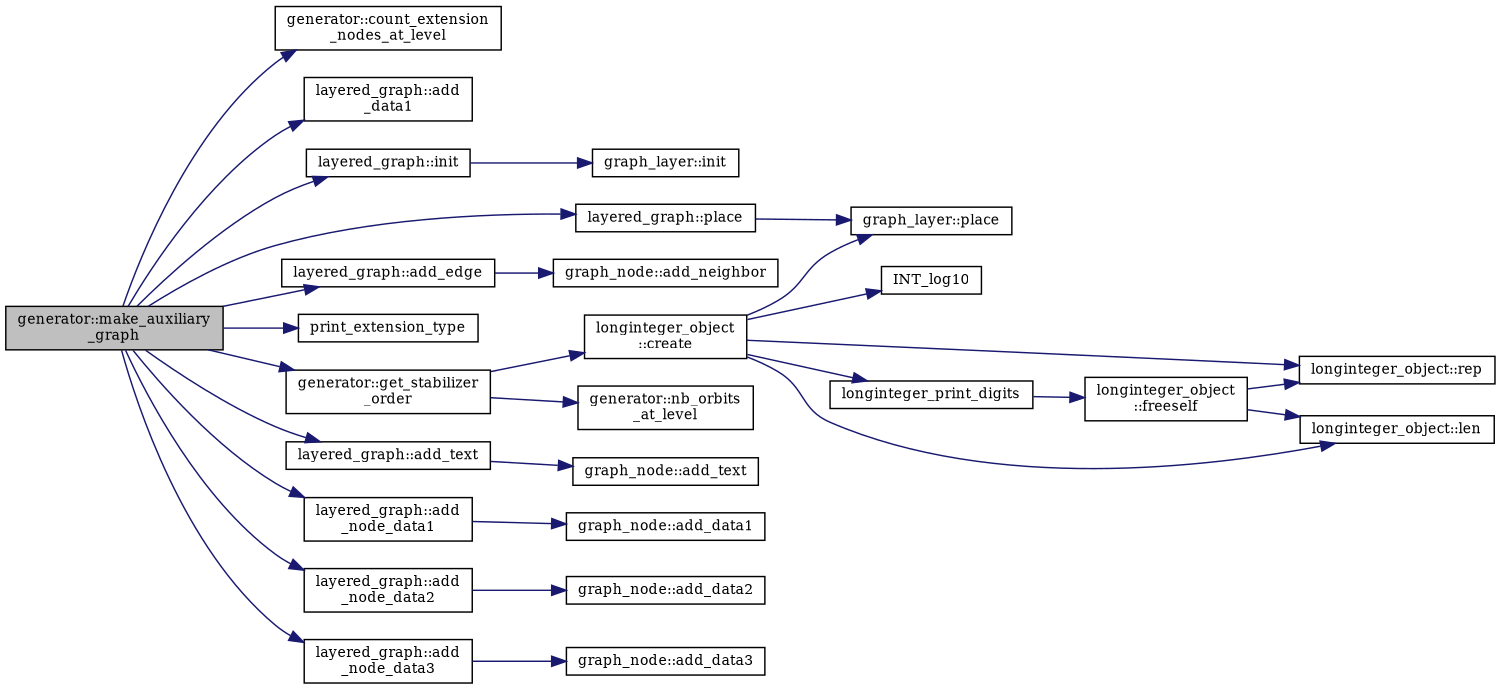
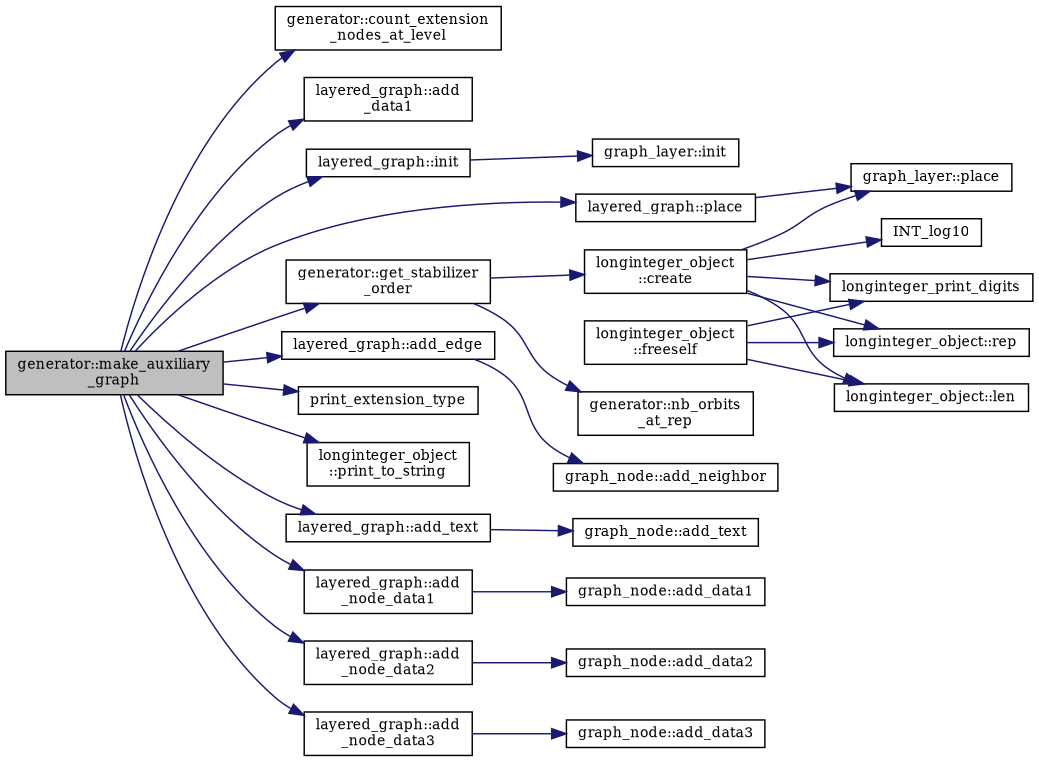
(1052, 397) -> (778, 319)
(666, 408) -> (666, 414)
none -> (388, 464)
